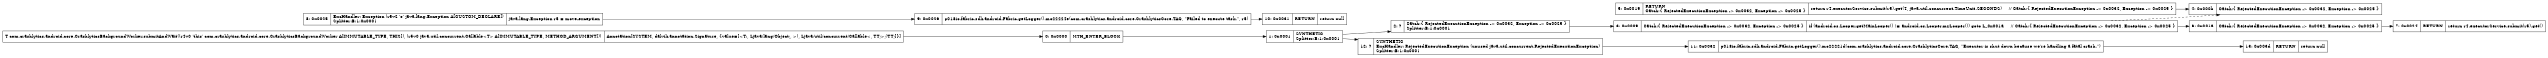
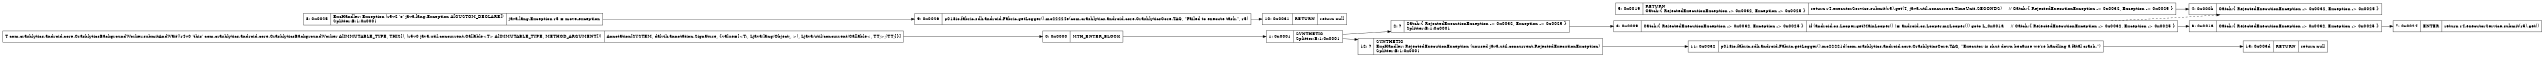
(2433, 26) -> (2431, 26)
